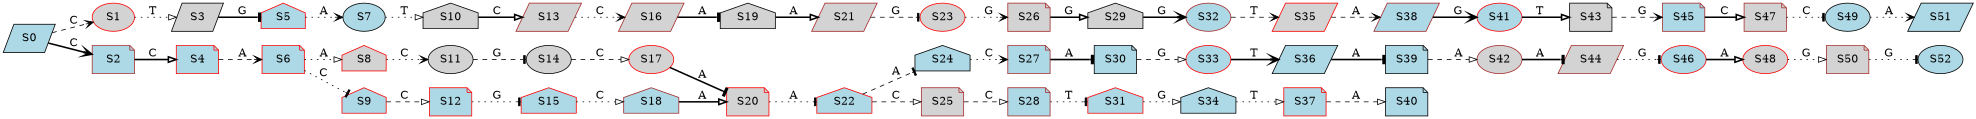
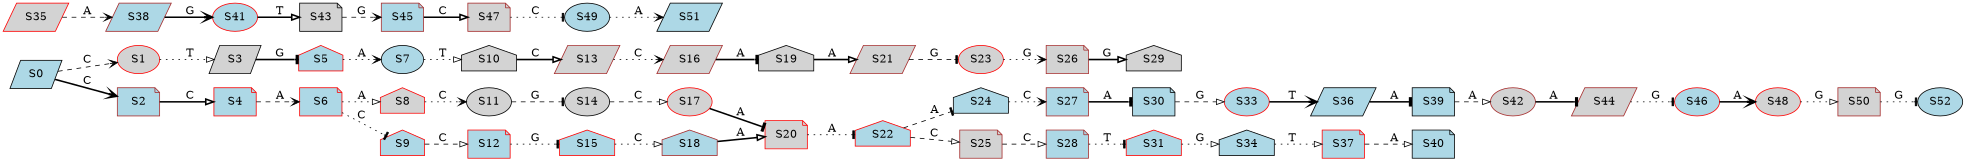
(1208, 17) -> none
(1720, 60) -> (1734, 102)
